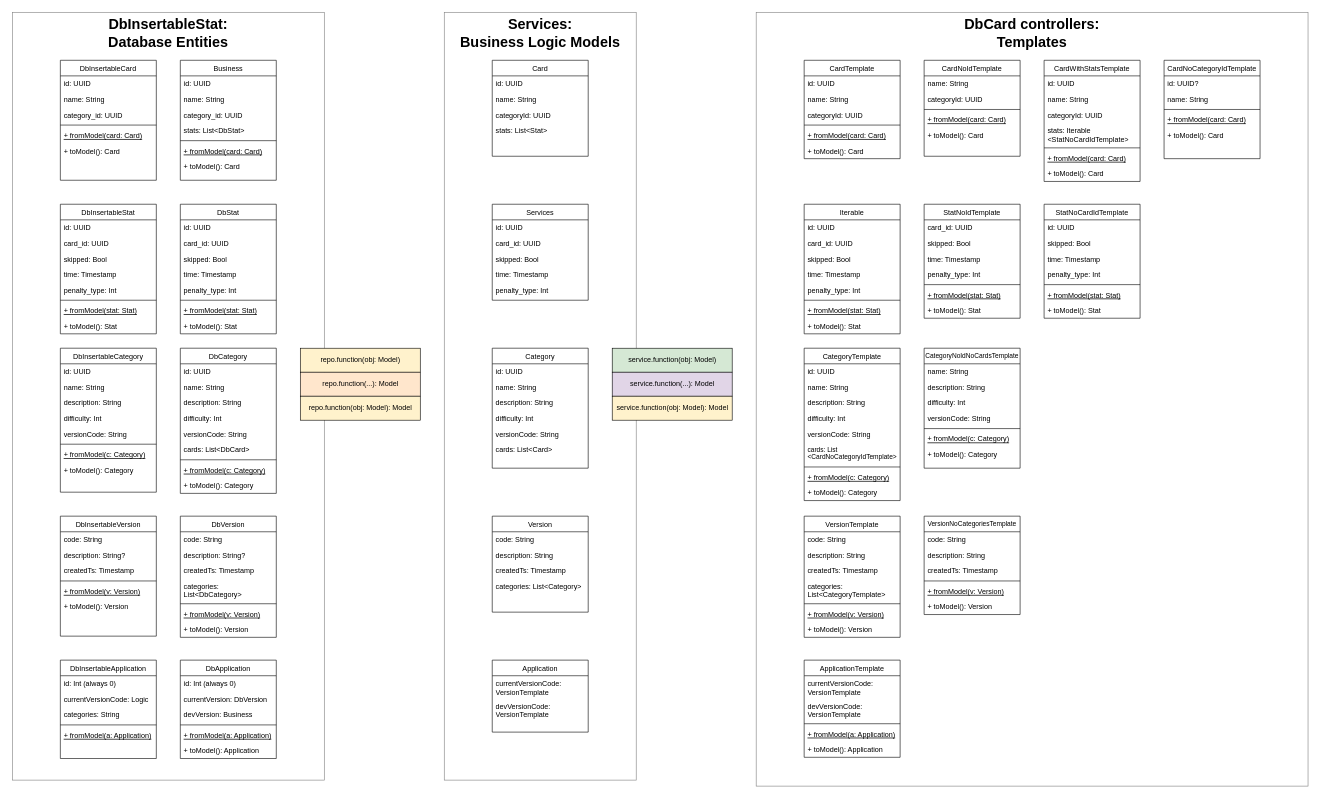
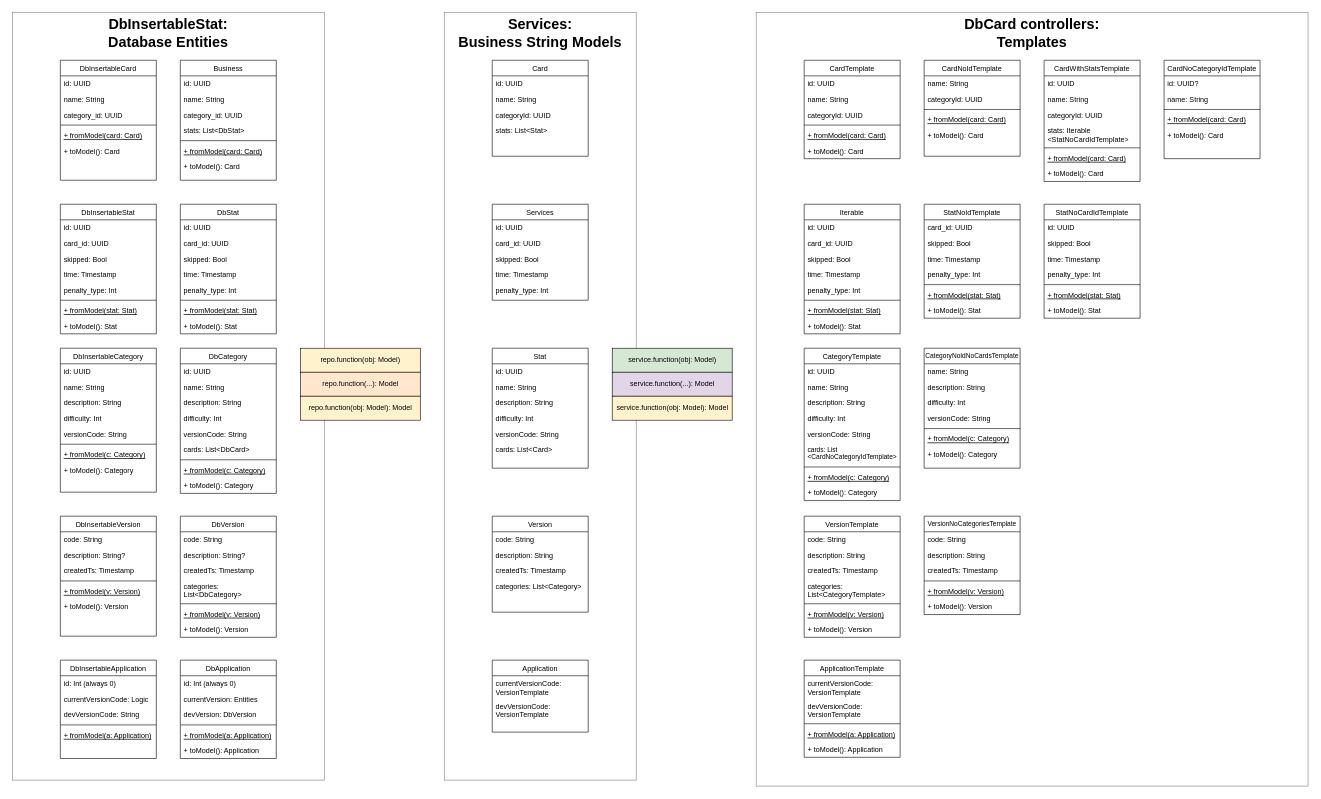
(540, 34) -> (540, 34)
(540, 356) -> (540, 356)
(230, 700) -> (227, 700)
(96, 715) -> (104, 715)
(220, 715) -> (222, 715)
